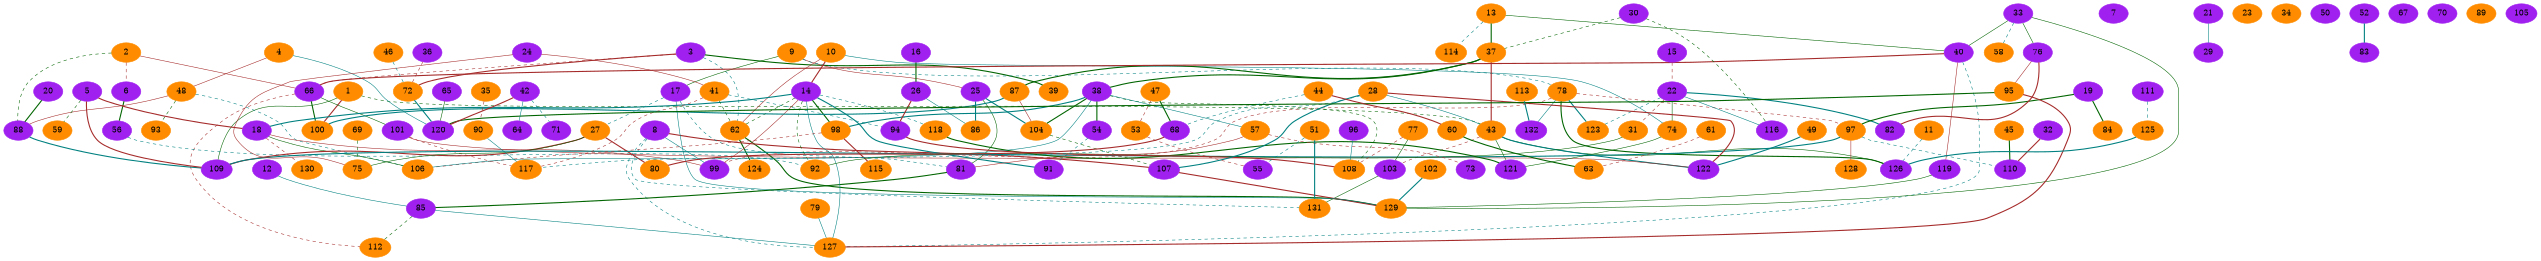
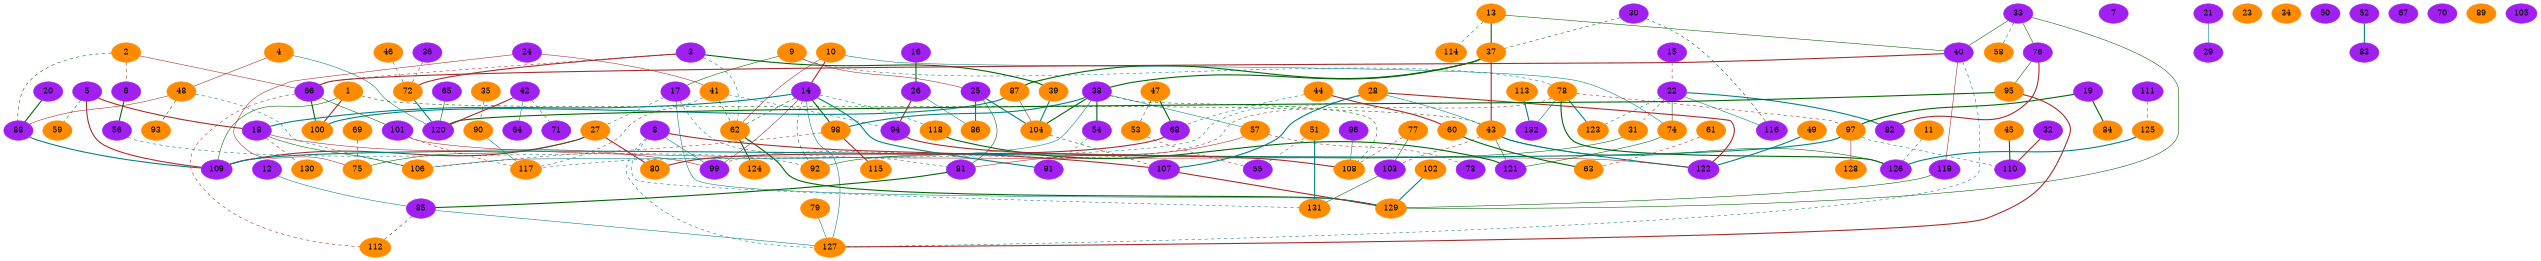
(2023, 72) -> (2023, 72)
none -> (1045, 111)
